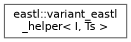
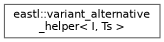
(66, 21) -> (82, 21)
